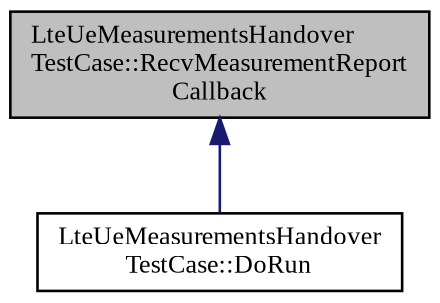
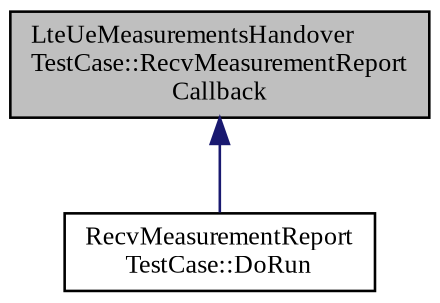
(220, 252) -> (220, 252)
